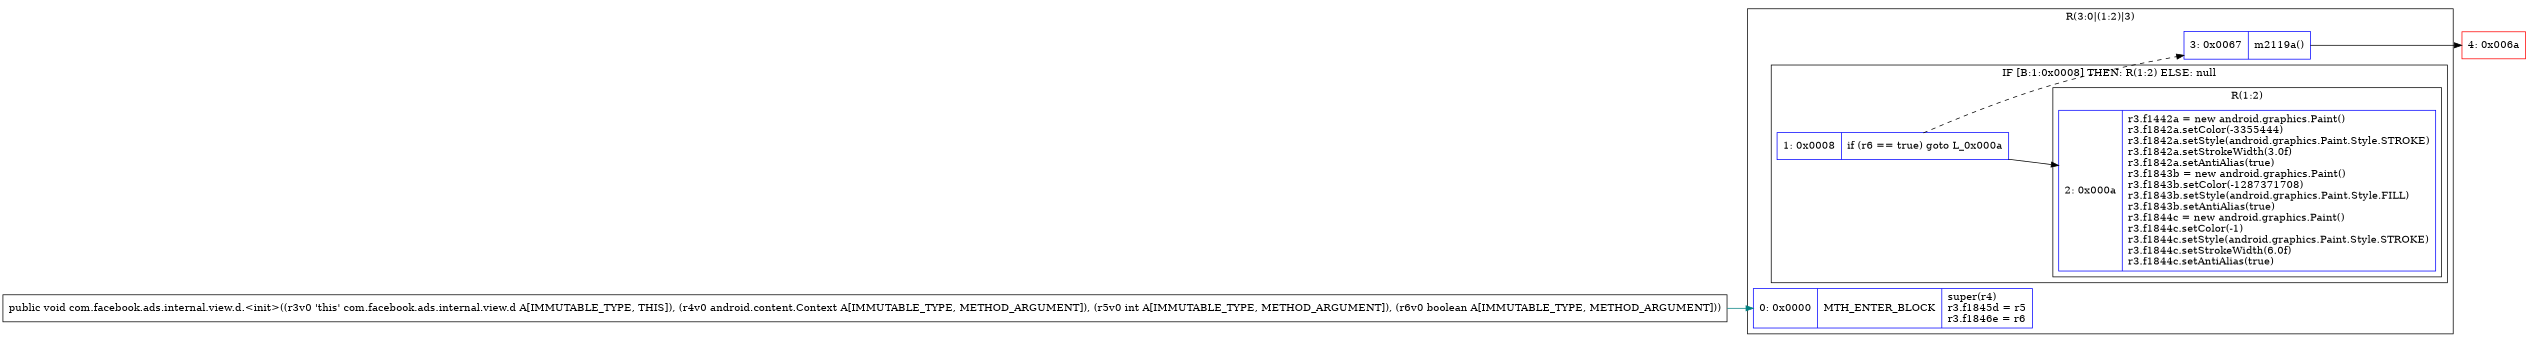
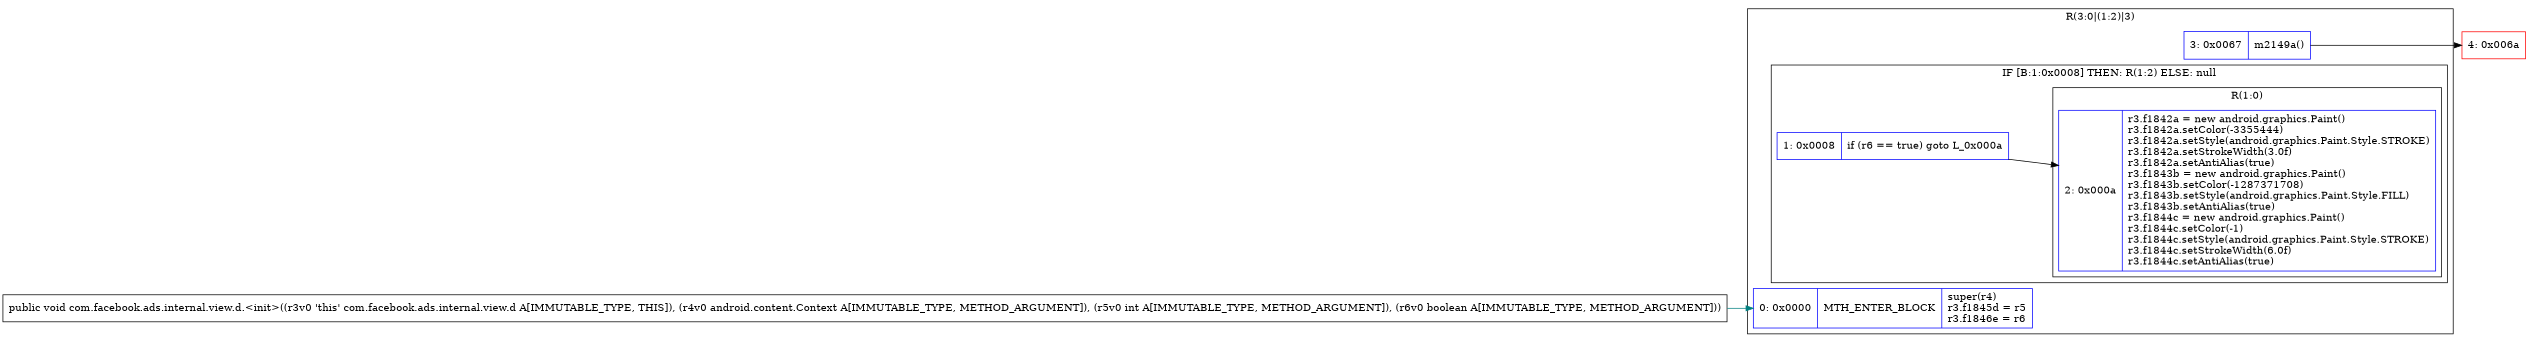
(2279, 45) -> (2279, 45)
(2047, 86) -> none
(2247, 96) -> (2247, 96)
(2237, 119) -> (2237, 119)
